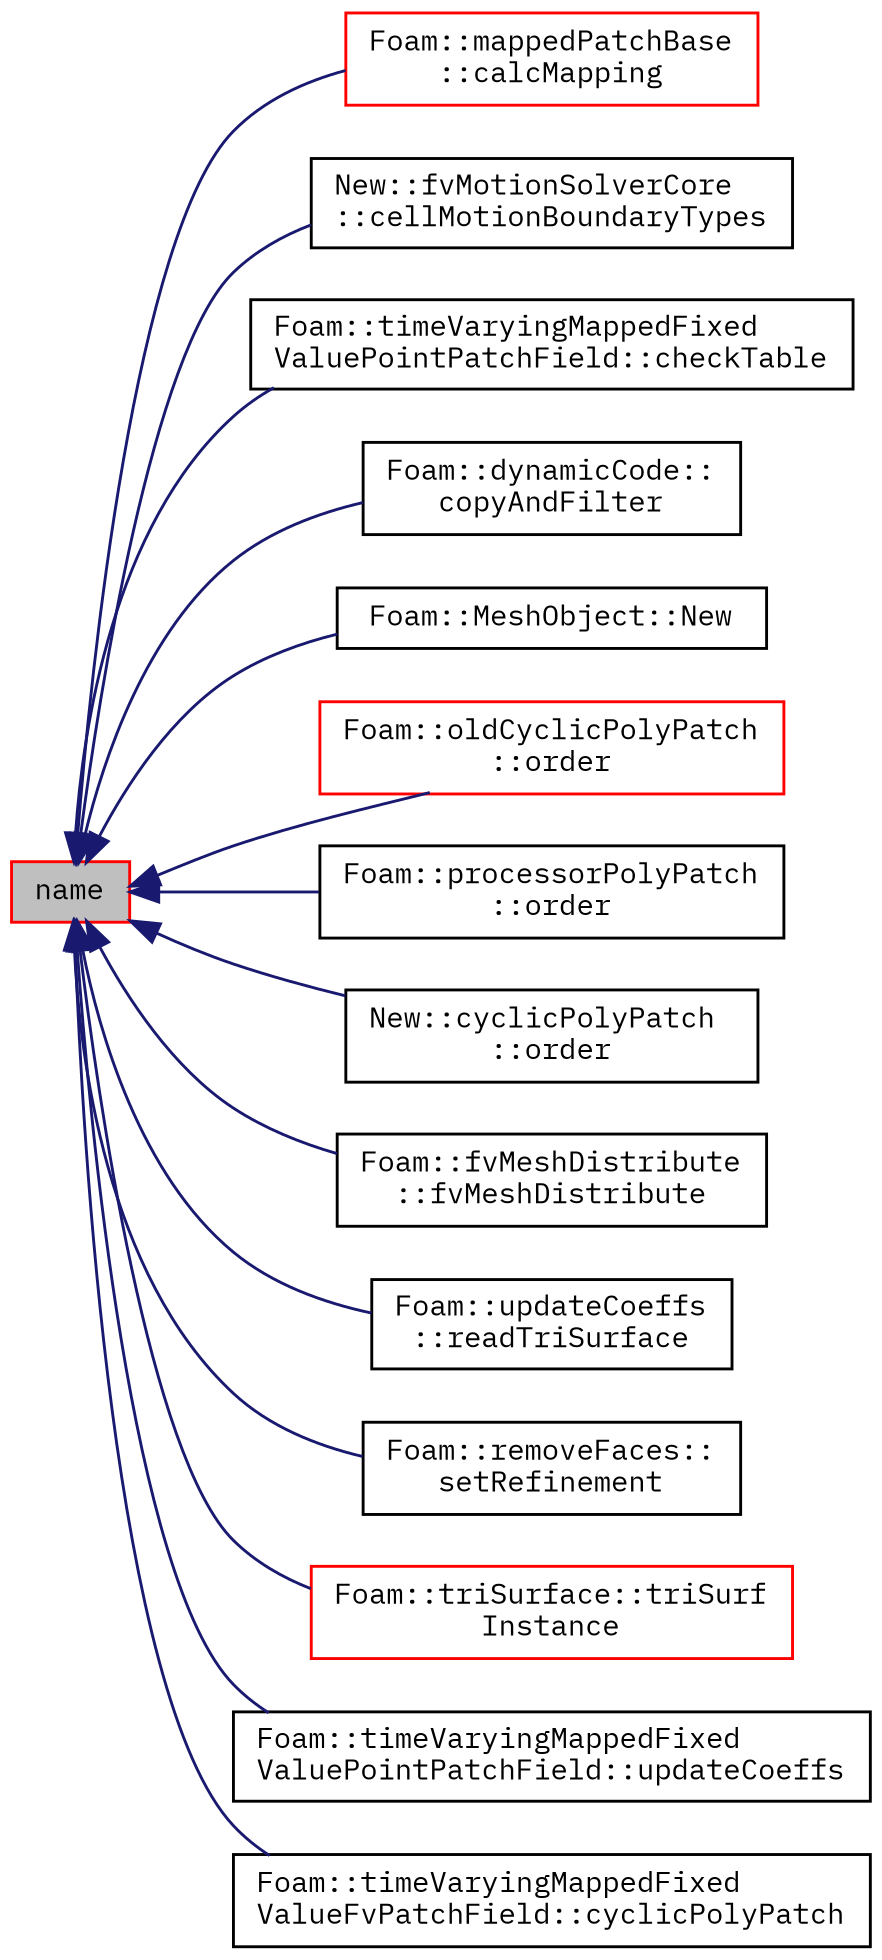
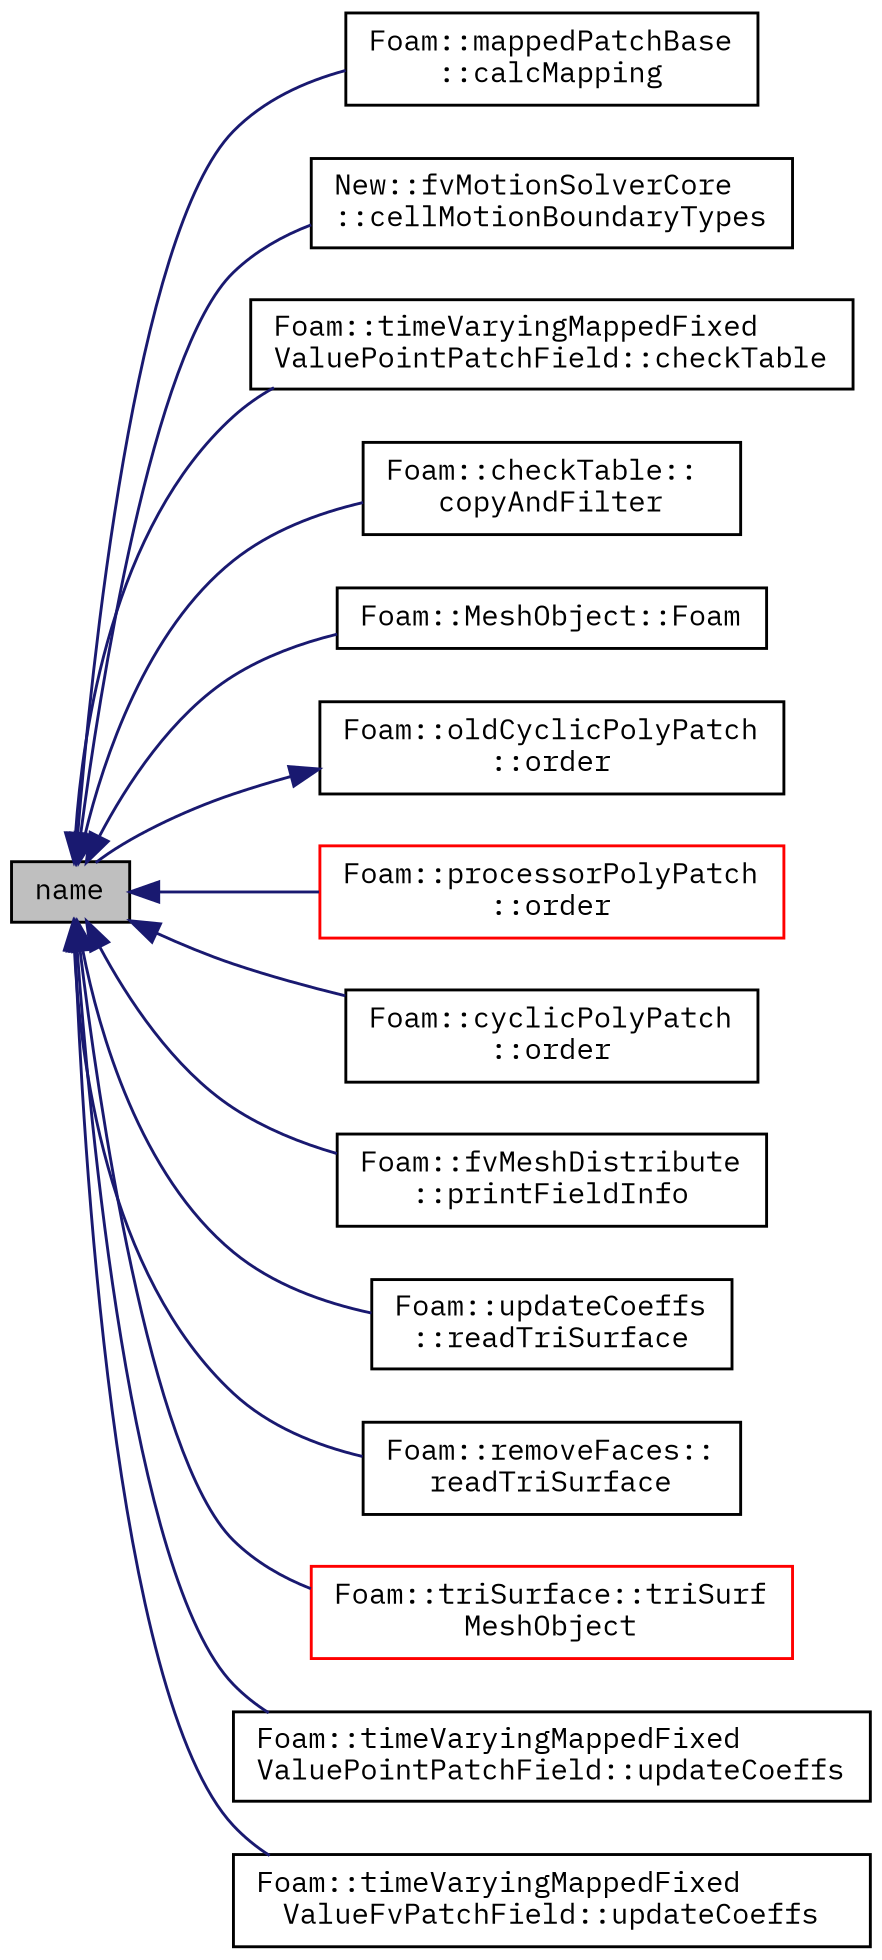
(552, 59) -> (552, 59)
(552, 488) -> (552, 488)
(552, 618) -> (552, 618)
(552, 748) -> (552, 748)
(292, 828) -> (189, 811)
(71, 892) -> (71, 892)
(552, 892) -> (552, 892)
(552, 1036) -> (552, 1036)
(552, 1180) -> (552, 1180)
(552, 1468) -> (552, 1468)
(552, 1612) -> (552, 1612)
(552, 1901) -> (552, 1901)
